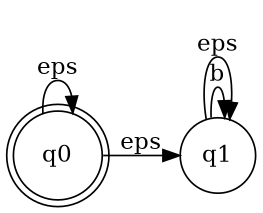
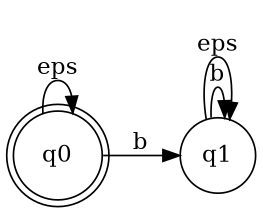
(141, 143) -> (141, 143)
